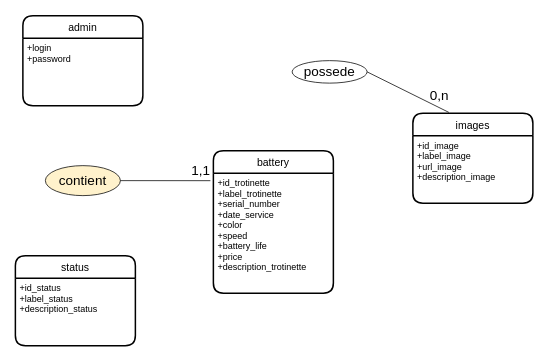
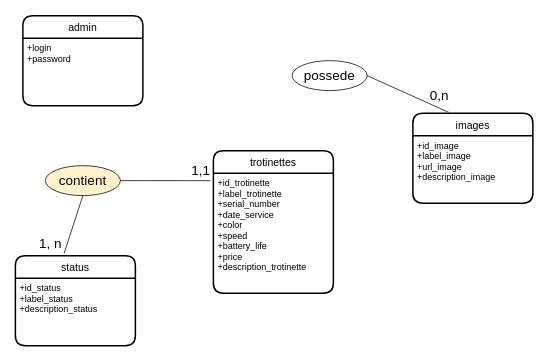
(330, 72) -> (330, 75)
(273, 162) -> (273, 162)
none -> (73, 224)
